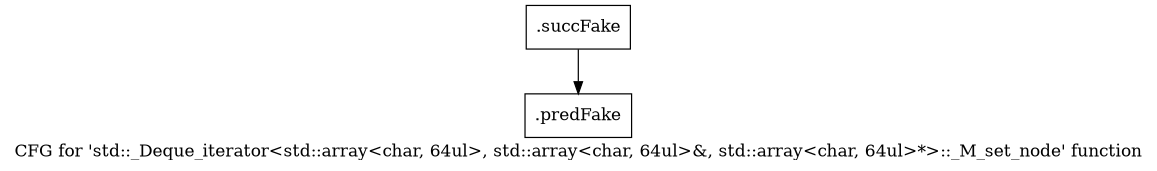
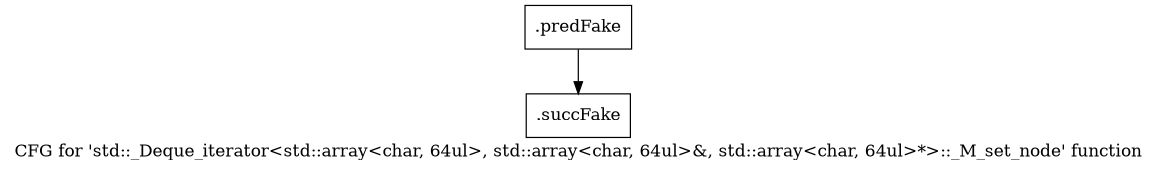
(578, 65) -> (578, 65)
